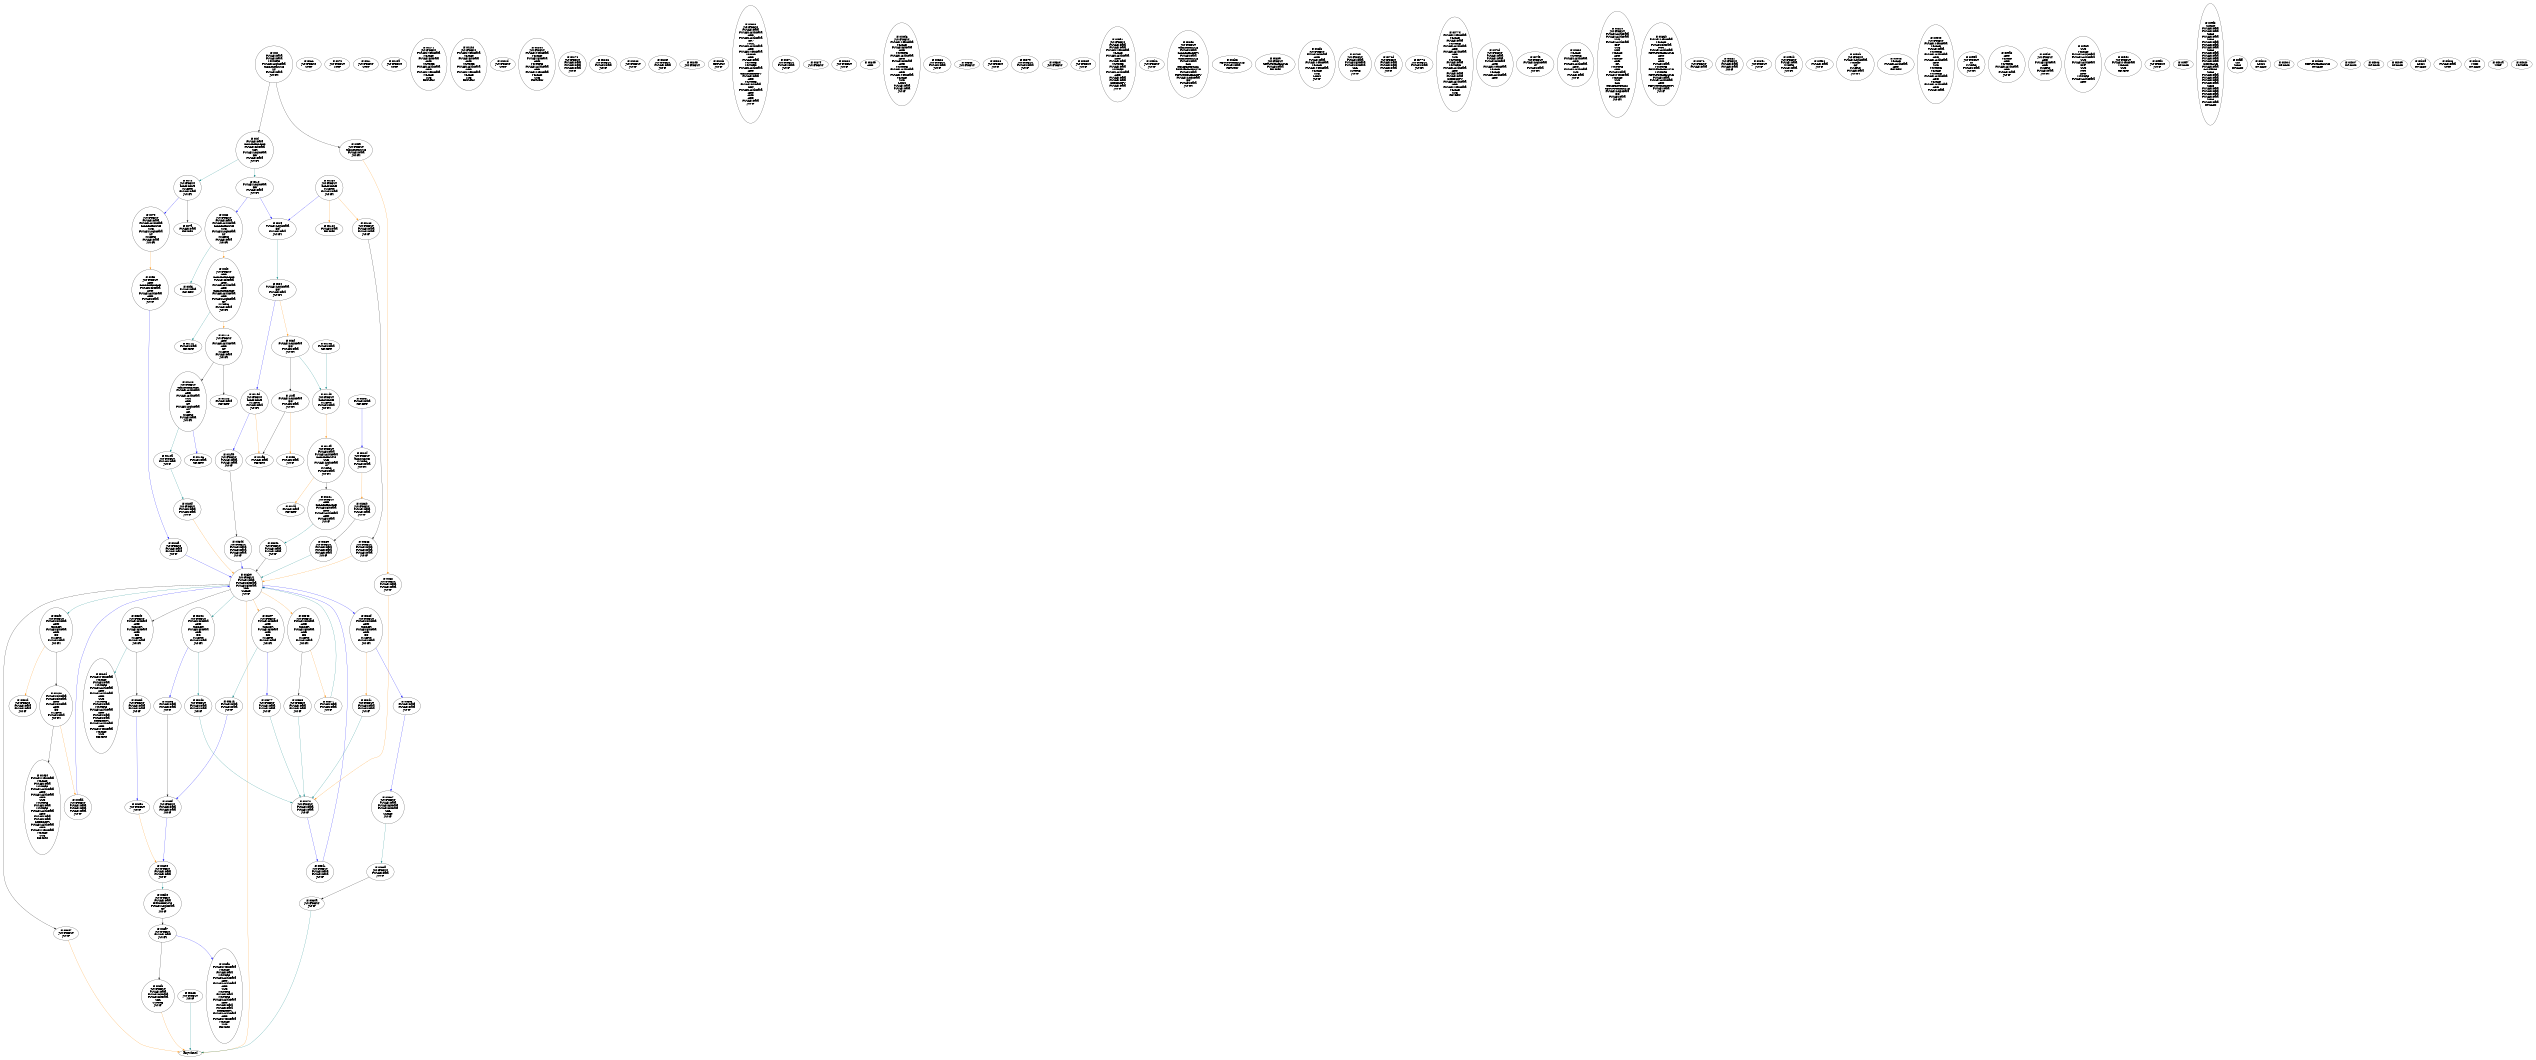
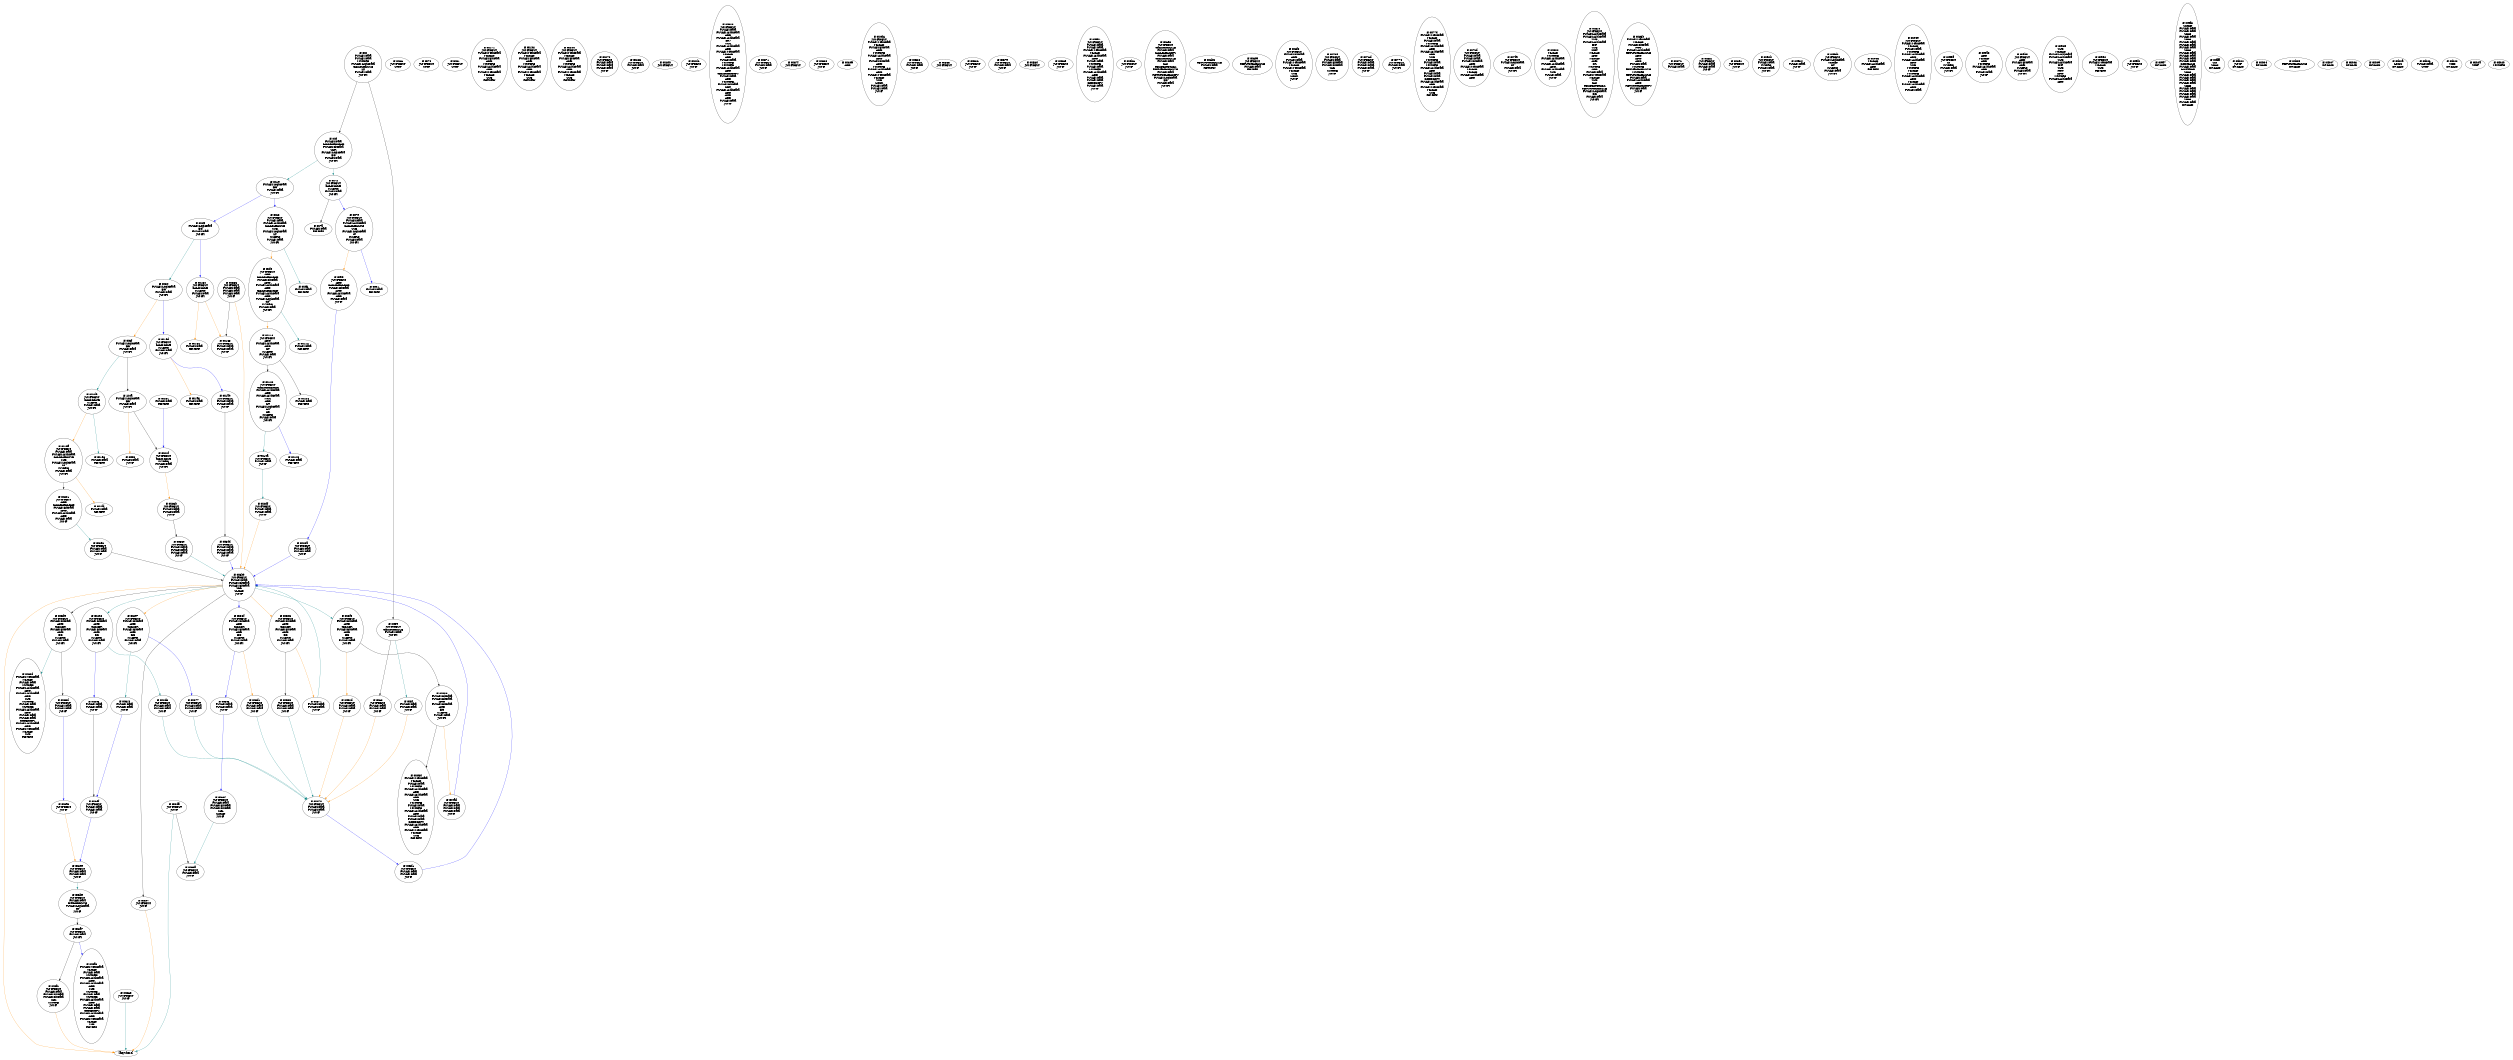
(366, 64) -> (455, 64)
(394, 64) -> none
(503, 64) -> none
(633, 64) -> none
(663, 64) -> none
(719, 64) -> (694, 64)
(2261, 64) -> (2238, 64)
(304, 208) -> (200, 258)
none -> (374, 290)
(388, 363) -> (386, 667)
(326, 370) -> (96, 433)
(381, 389) -> (228, 318)
(274, 432) -> (145, 430)
none -> (408, 706)
none -> (332, 756)
(346, 888) -> (182, 838)
